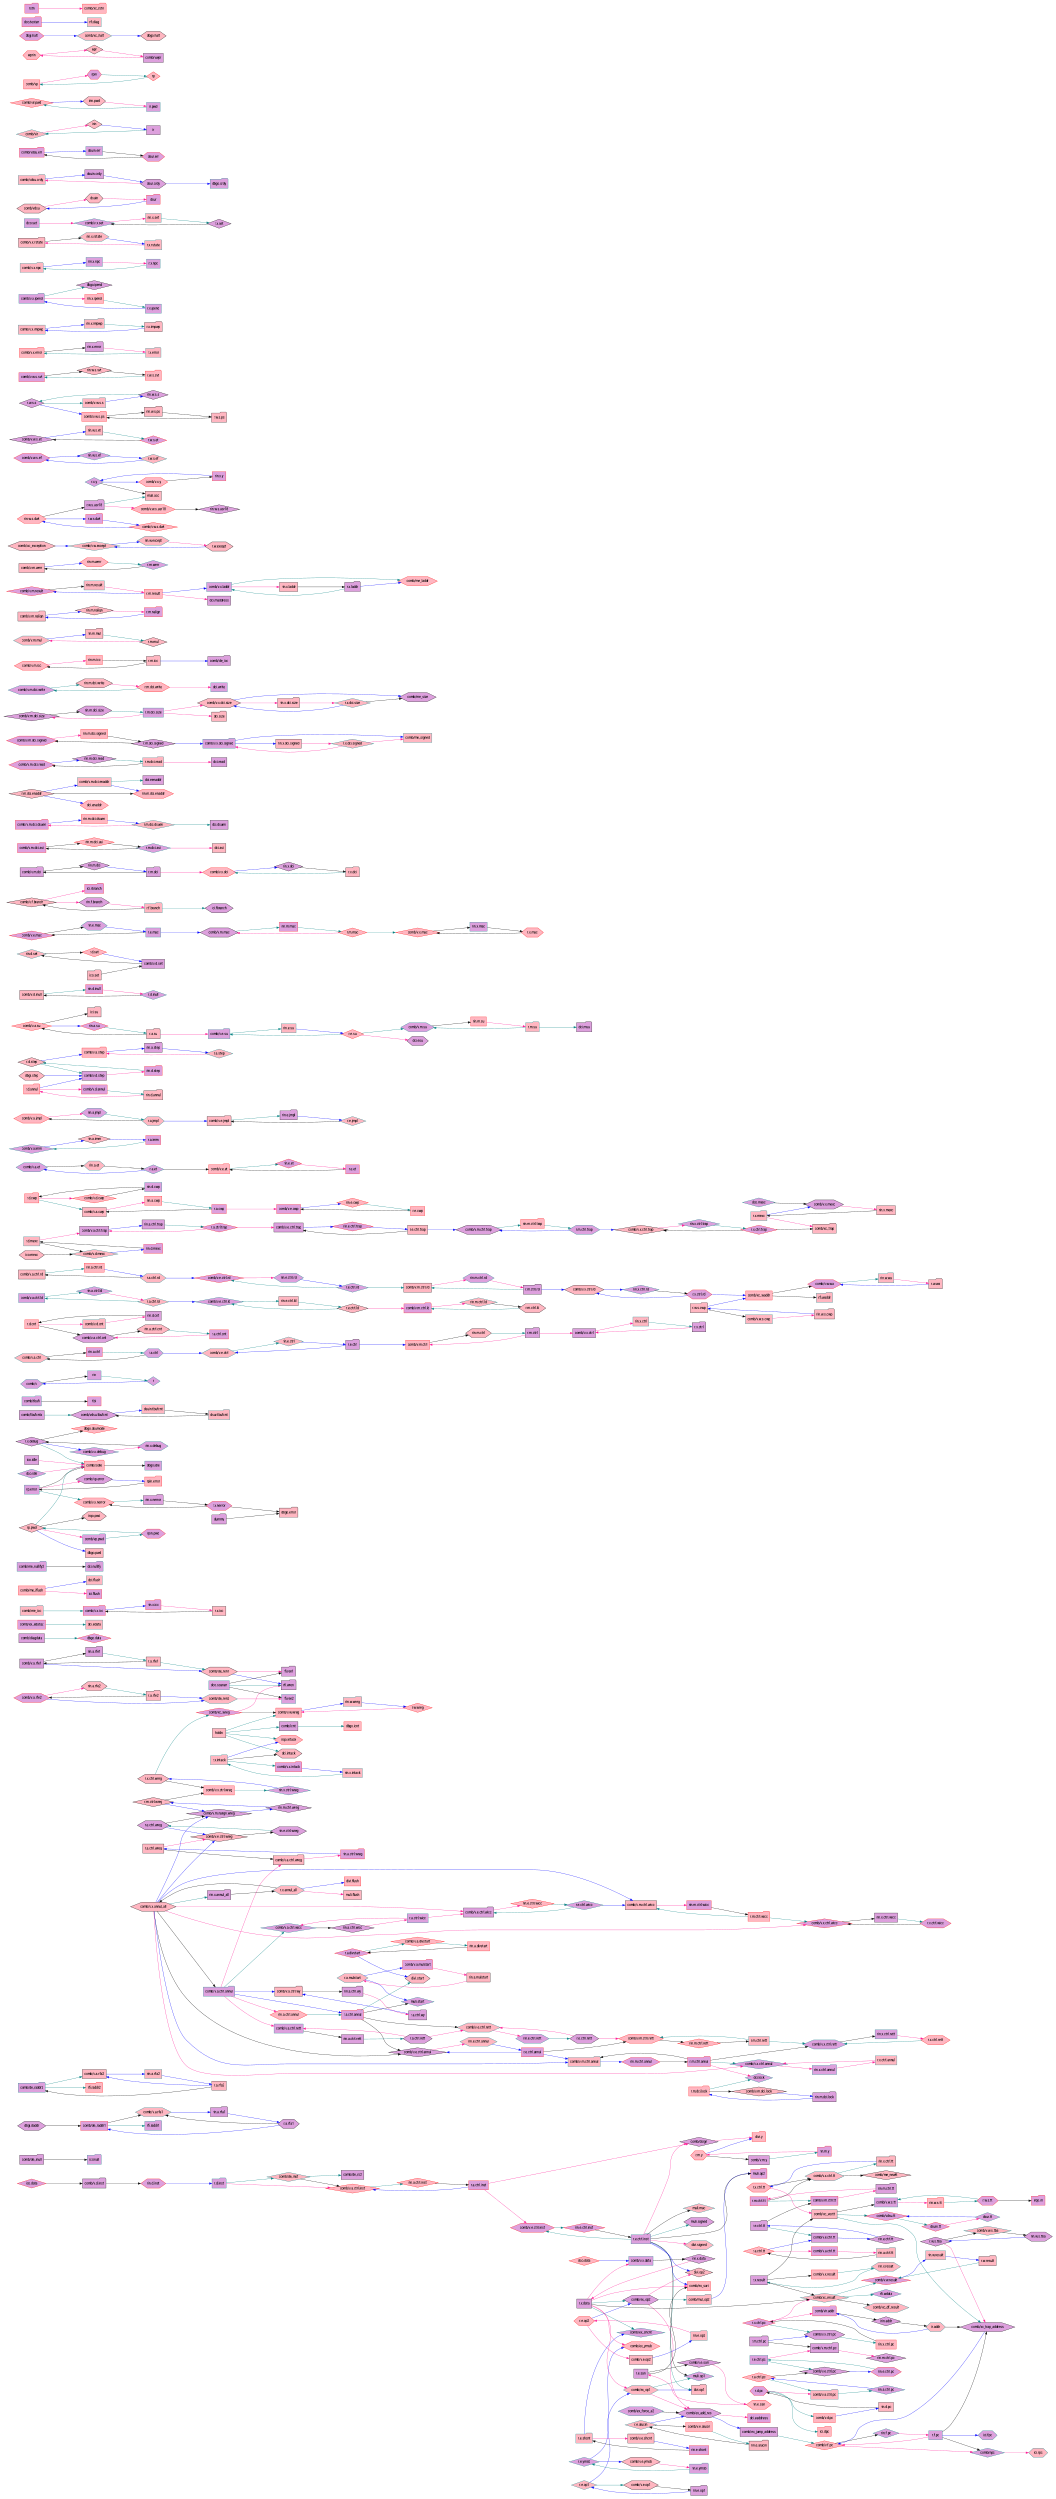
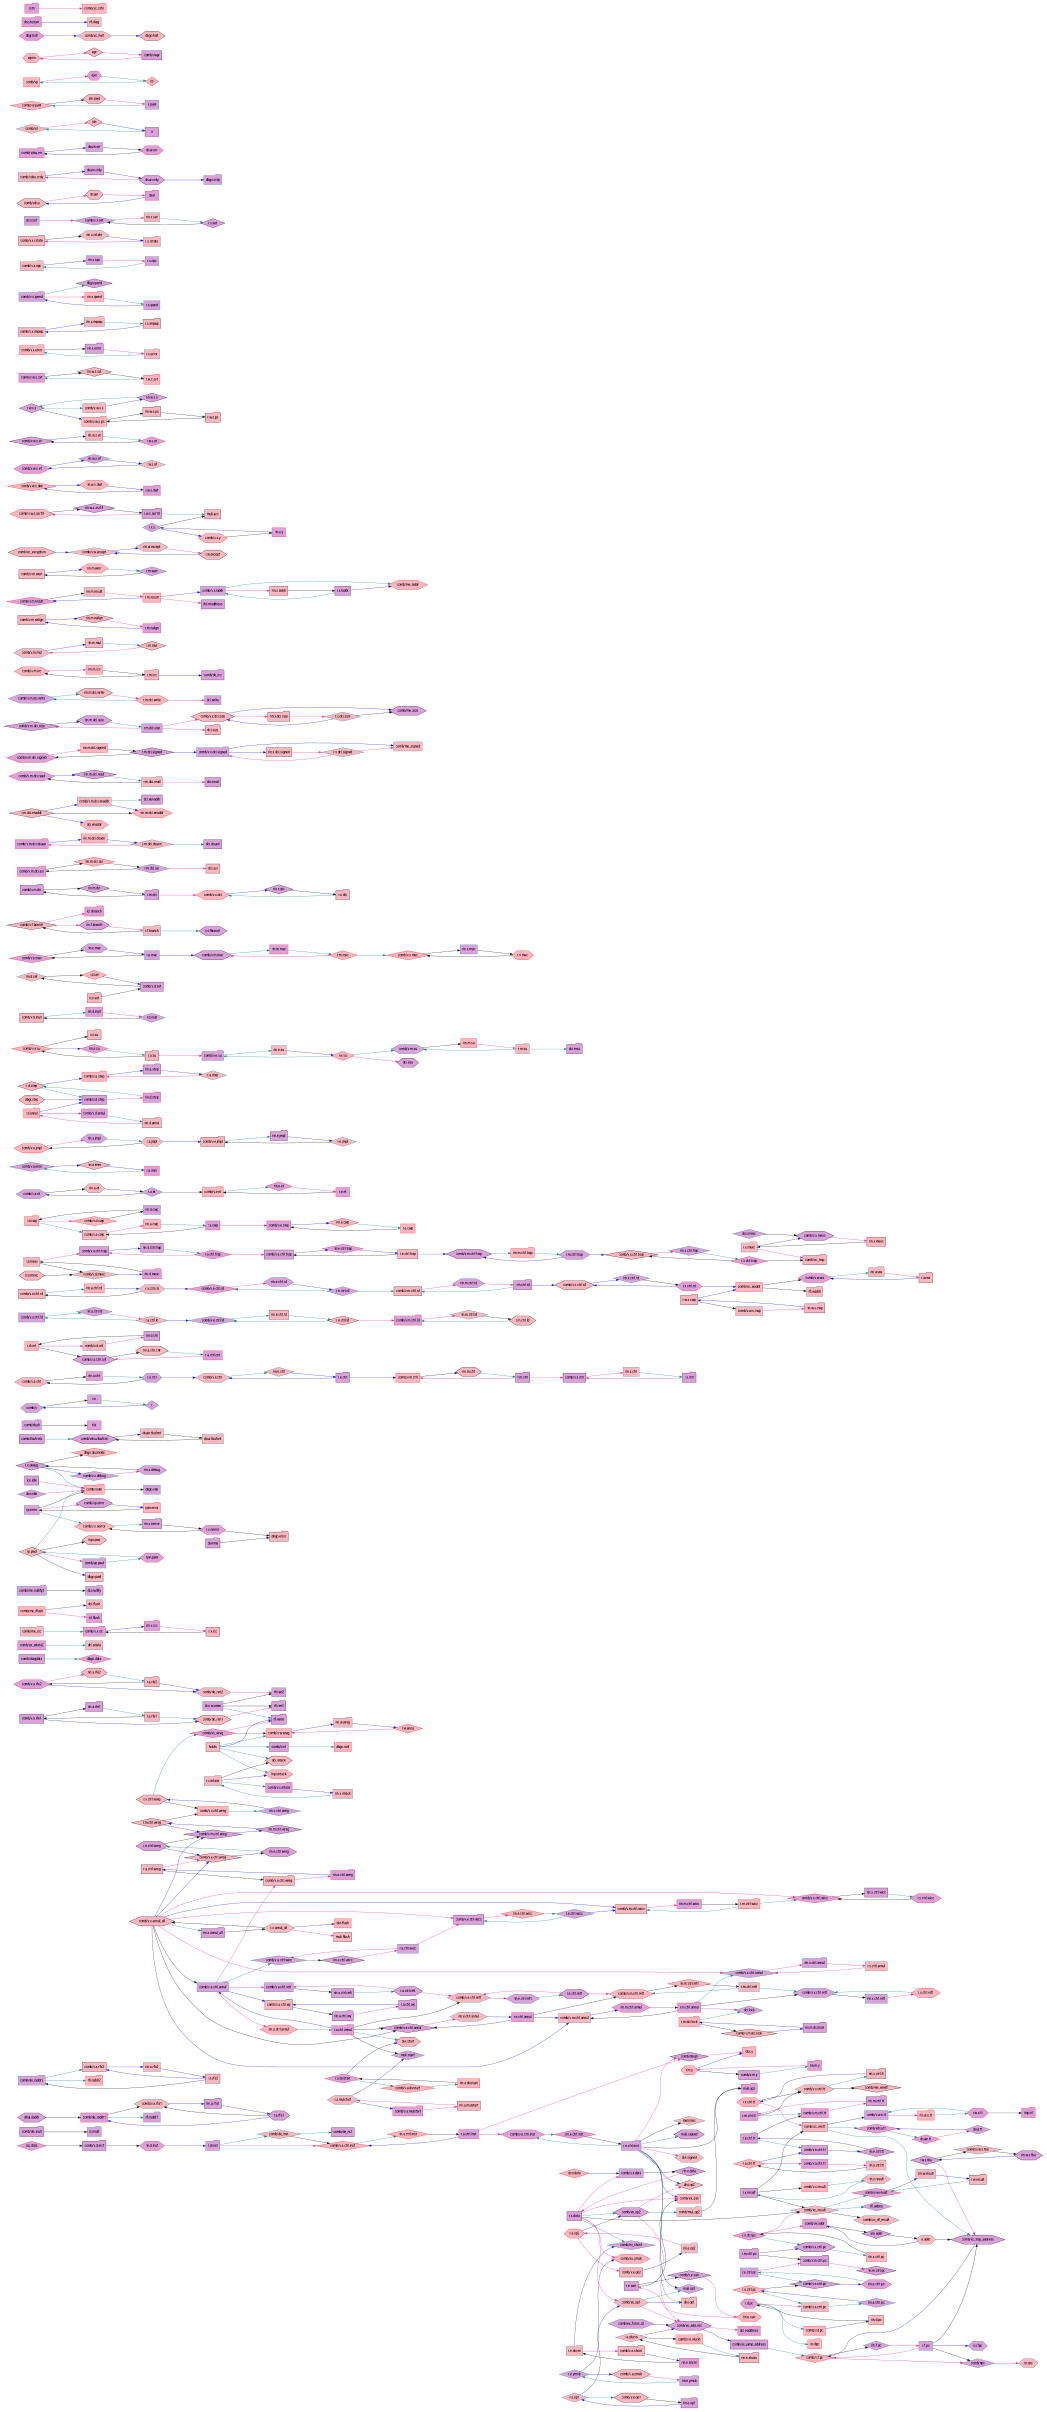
(62, 512) -> (124, 511)
(353, 587) -> (343, 591)
(258, 1679) -> (246, 1735)
(219, 1814) -> (213, 1834)
(287, 2003) -> (274, 2018)
